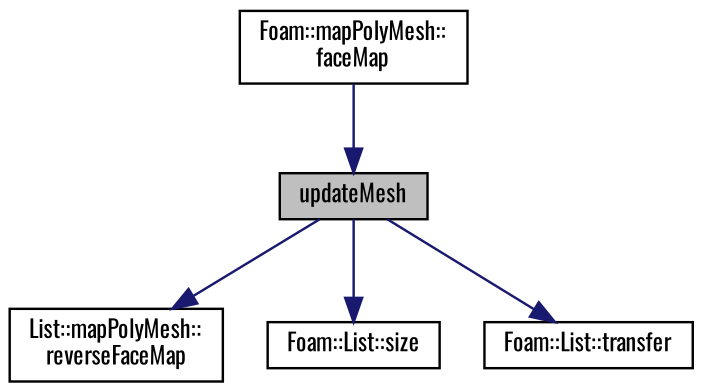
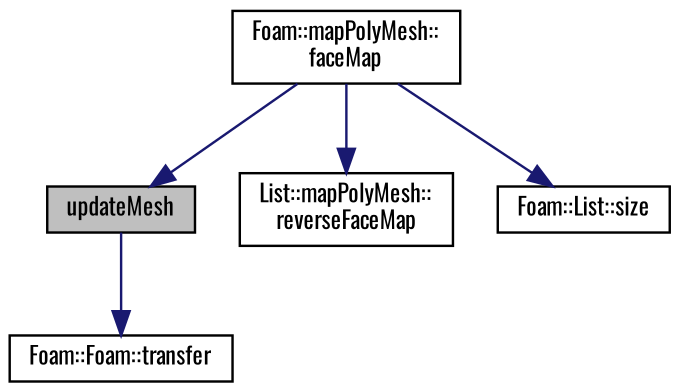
(257, 258) -> (346, 116)
(354, 258) -> (465, 128)
(589, 345) -> (121, 358)
